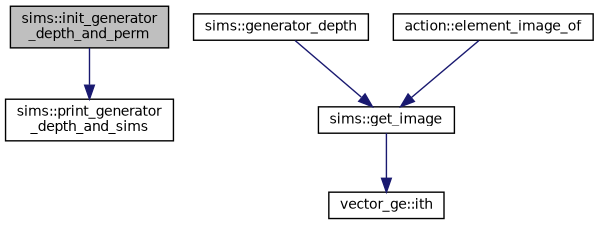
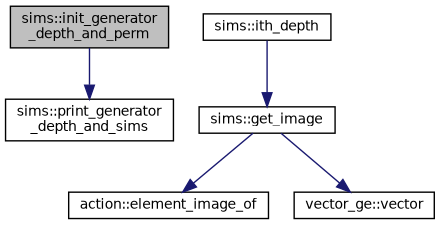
(281, 27) -> (267, 27)
(445, 69) -> (223, 158)
(386, 205) -> (364, 205)
